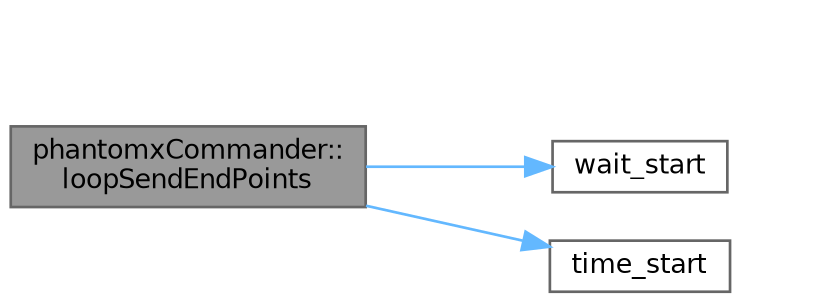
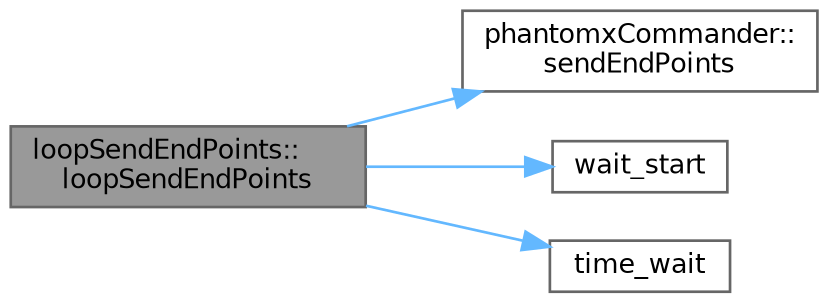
none -> (640, 51)
(188, 167) -> (188, 167)
(640, 266) -> (640, 266)
